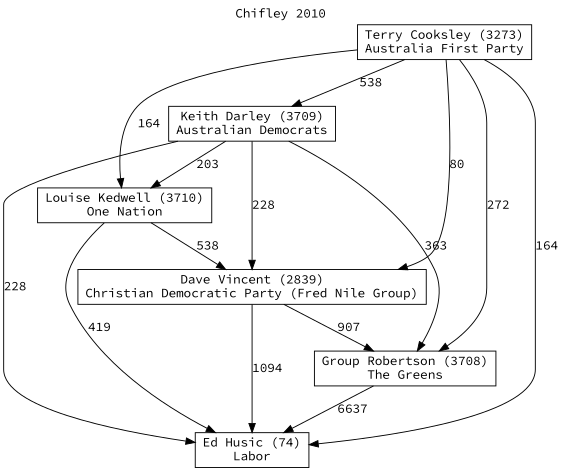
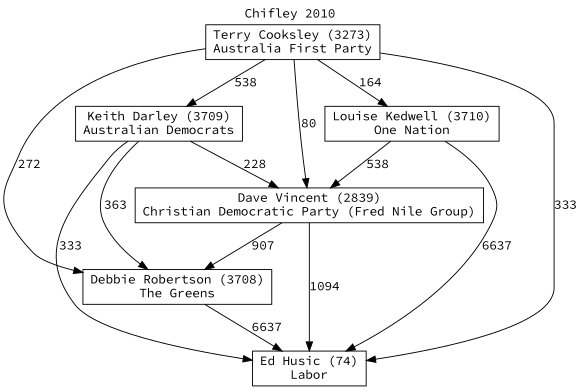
(192, 162) -> none
(547, 246) -> (566, 205)
(15, 287) -> (71, 246)
(99, 328) -> (497, 246)
(405, 368) -> (177, 287)
